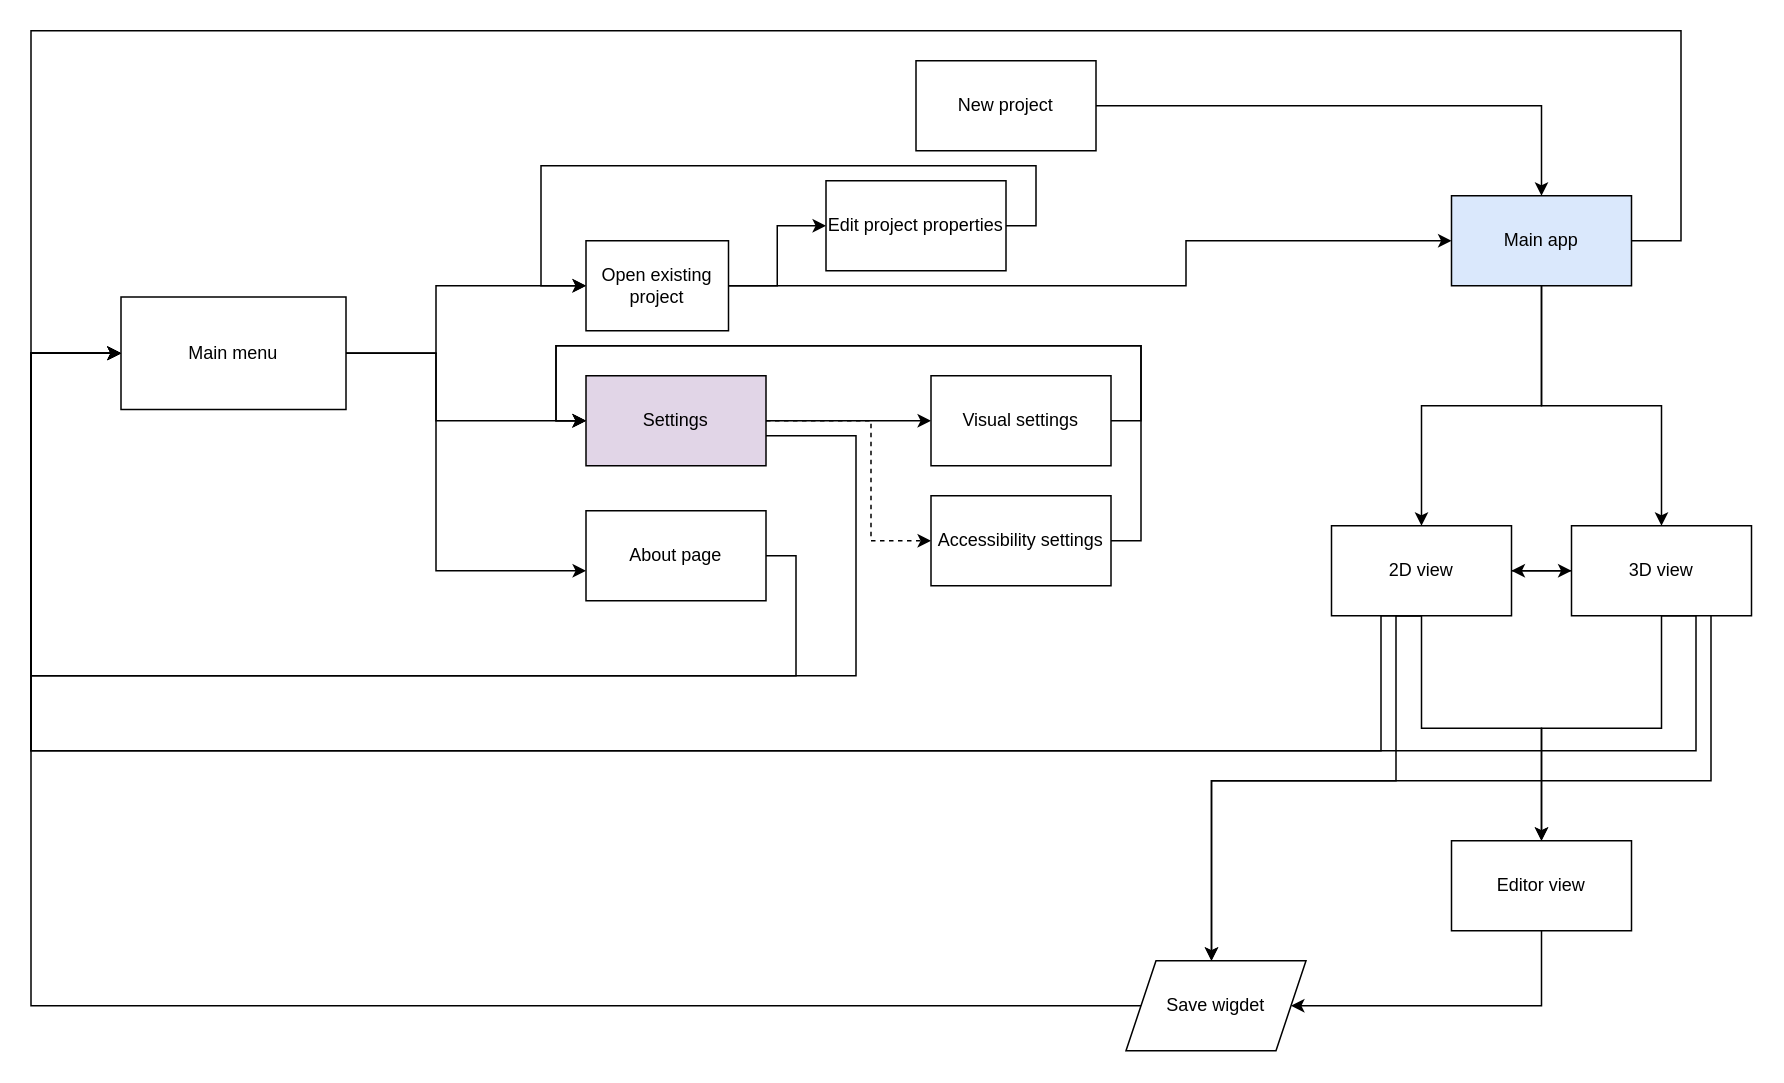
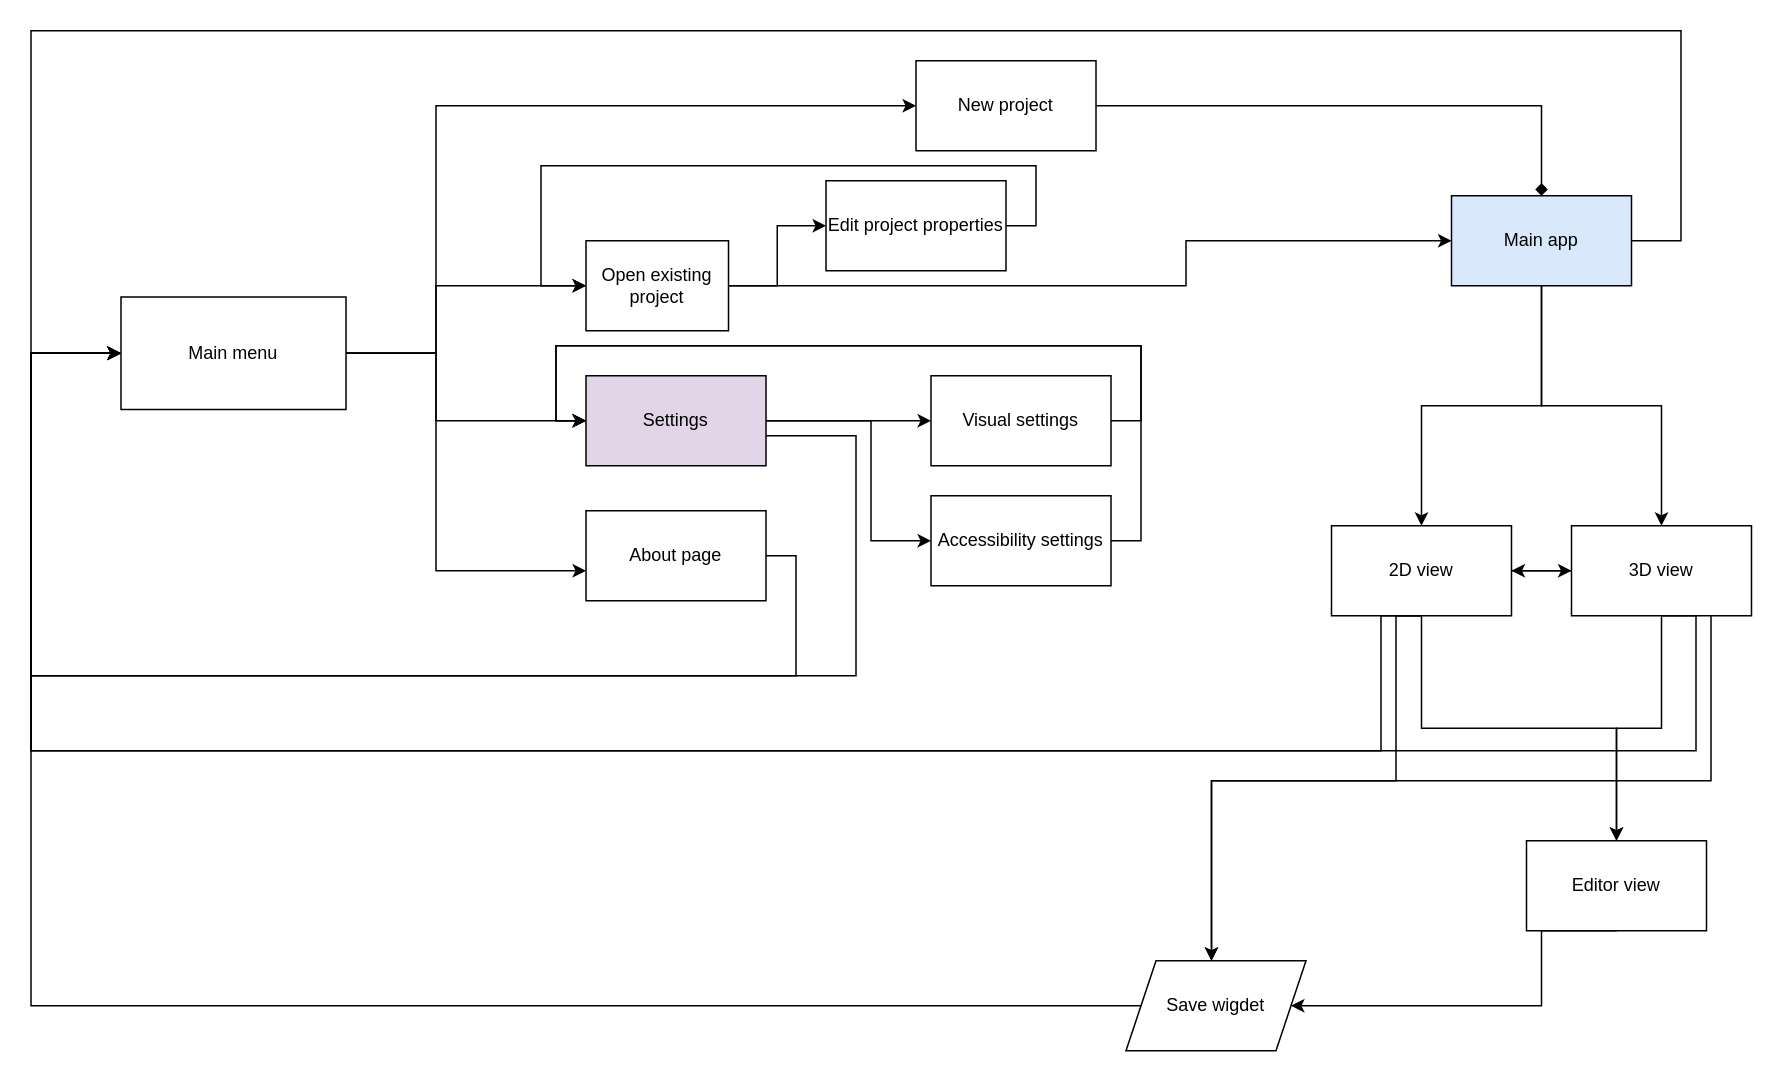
none -> (582, 106)
(1541, 184) -> (1541, 183)
(871, 505) -> (871, 505)
(1541, 886) -> (1616, 886)
